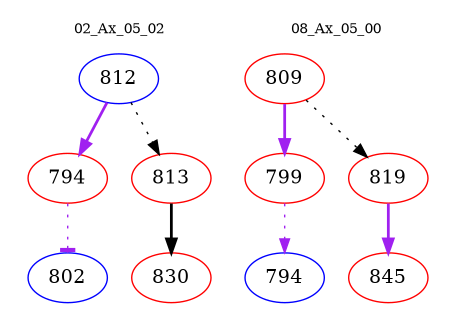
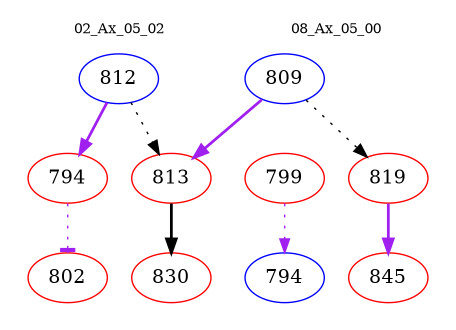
(285, 79) -> (285, 79)
(285, 122) -> (243, 116)
(68, 278) -> (68, 278)
